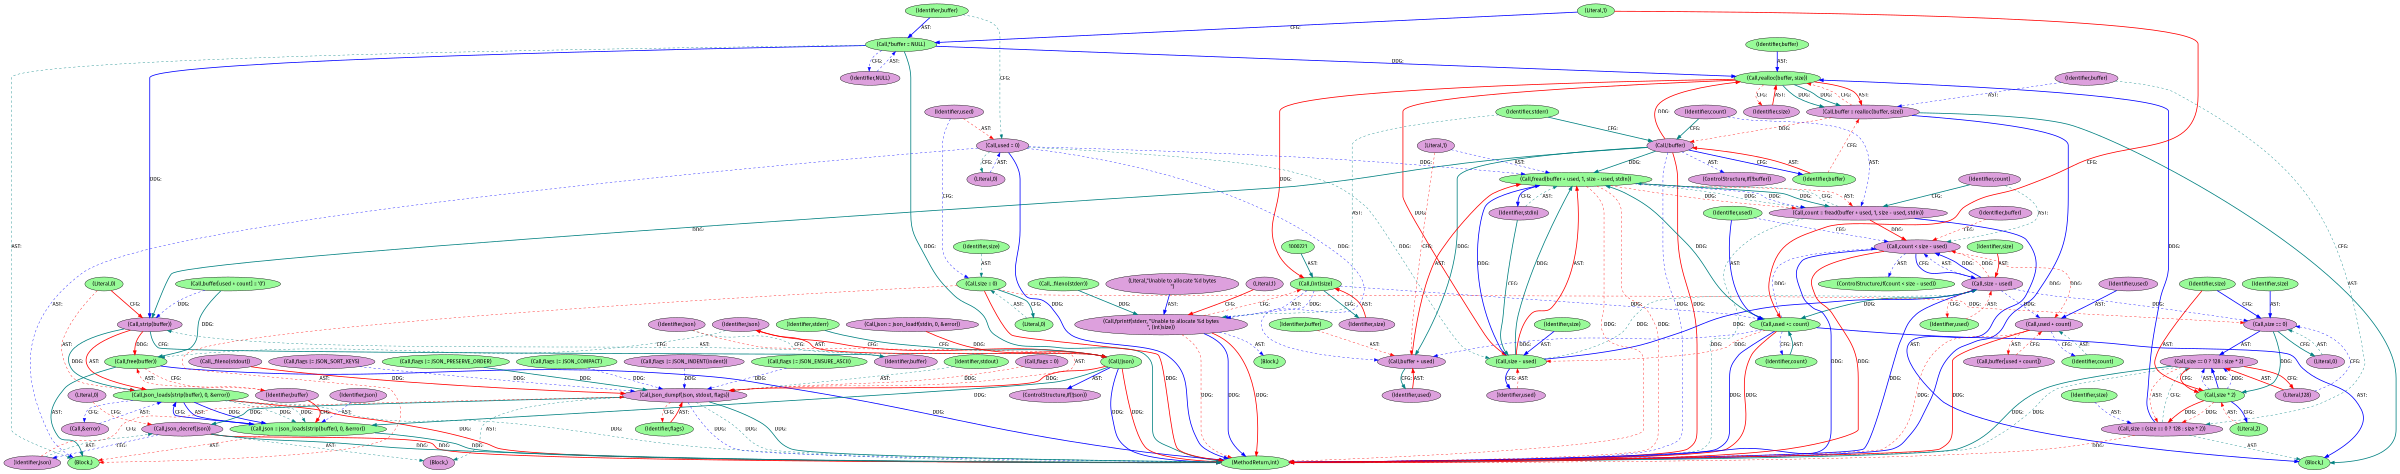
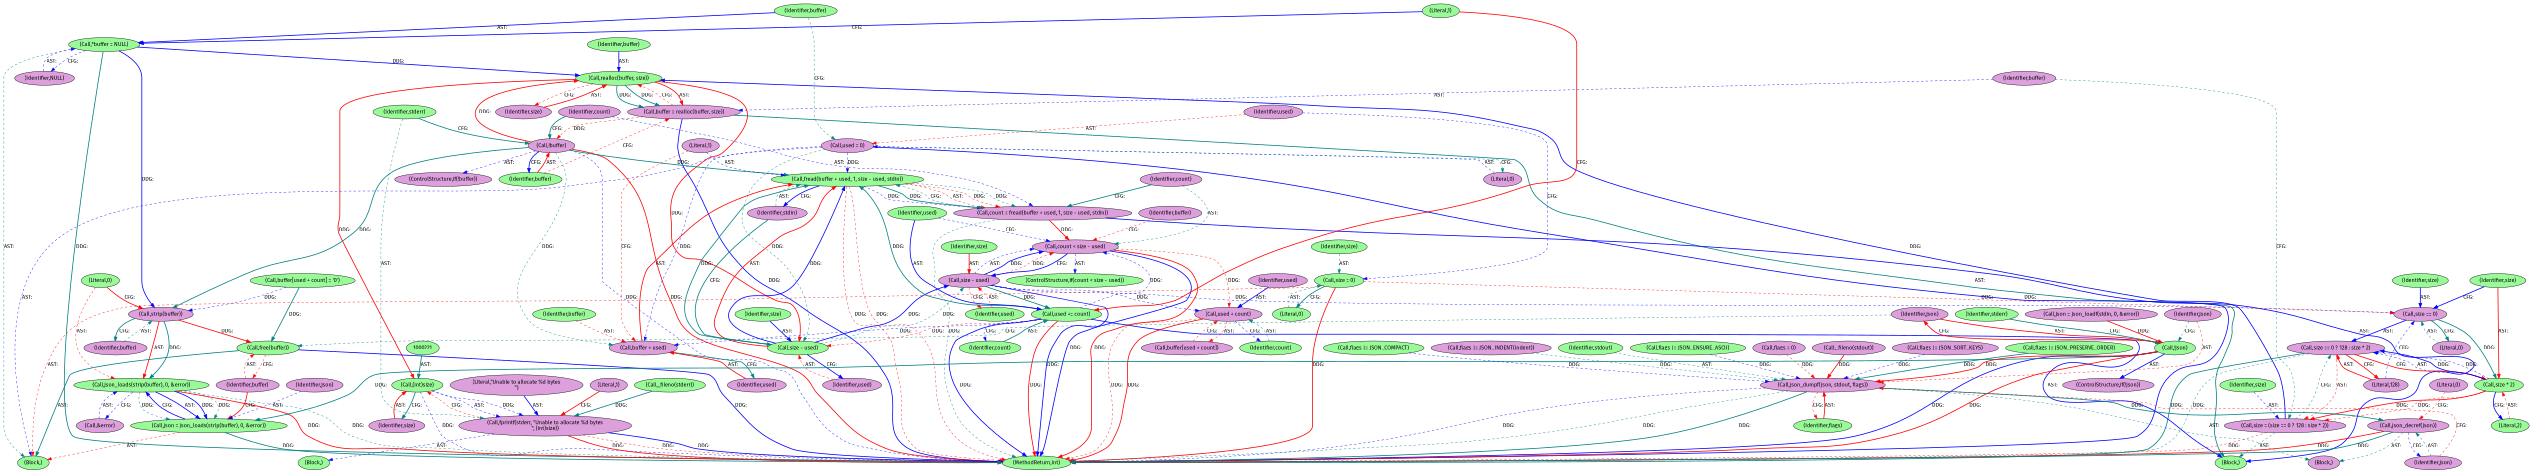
(1462, 173) -> (521, 274)
(1549, 301) -> (693, 454)
(684, 377) -> (1653, 367)
